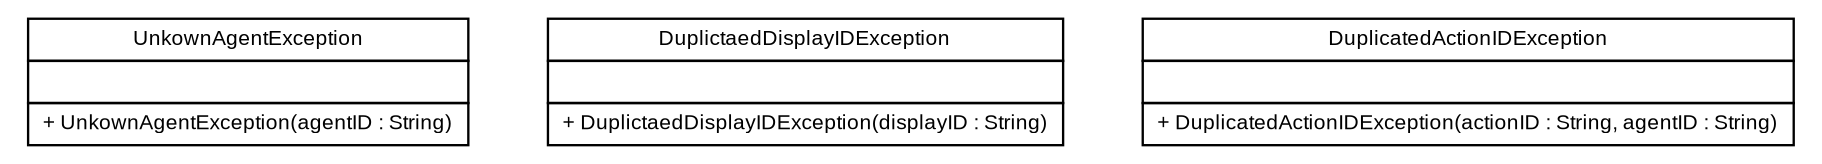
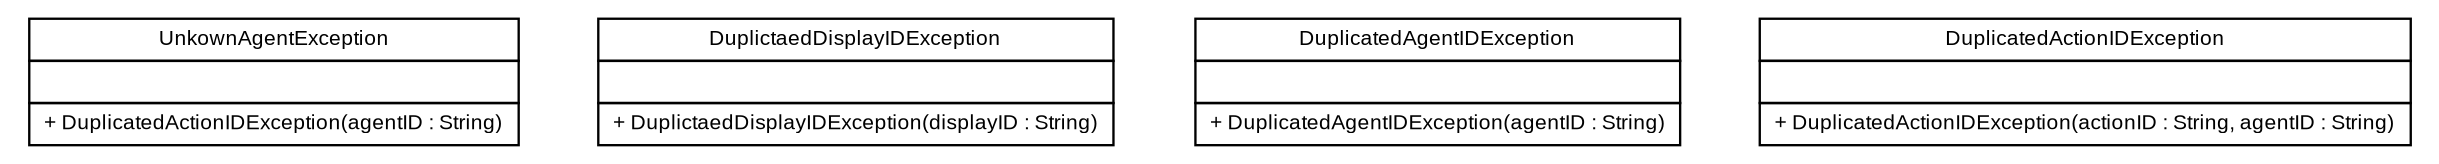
none -> (1437, 82)
(248, 123) -> (274, 123)
